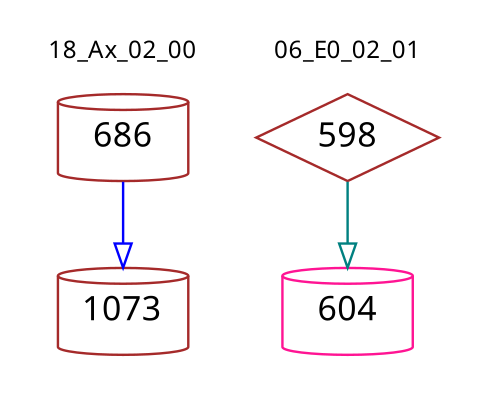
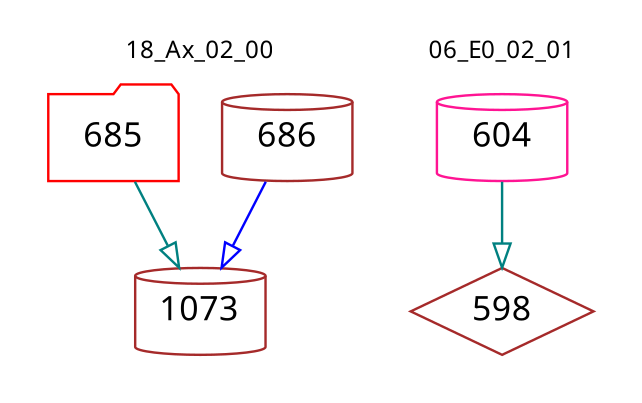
none -> (113, 138)
(348, 213) -> (502, 213)
